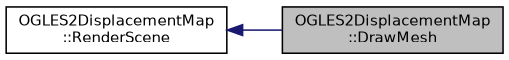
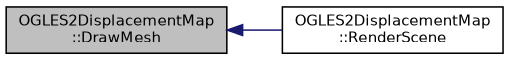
(263, 30) -> (263, 30)
